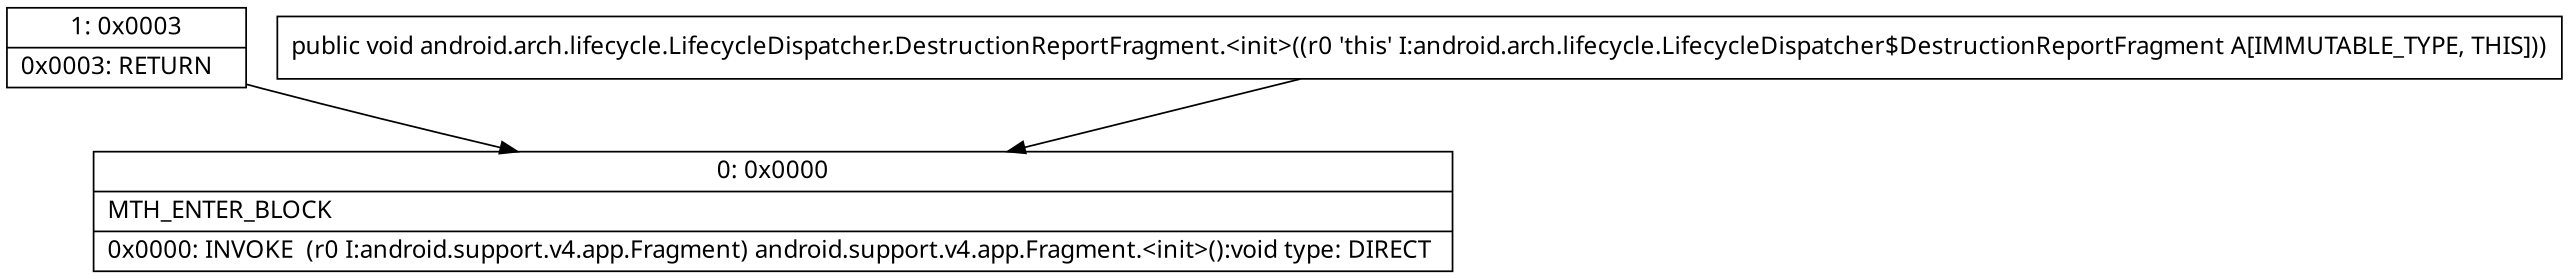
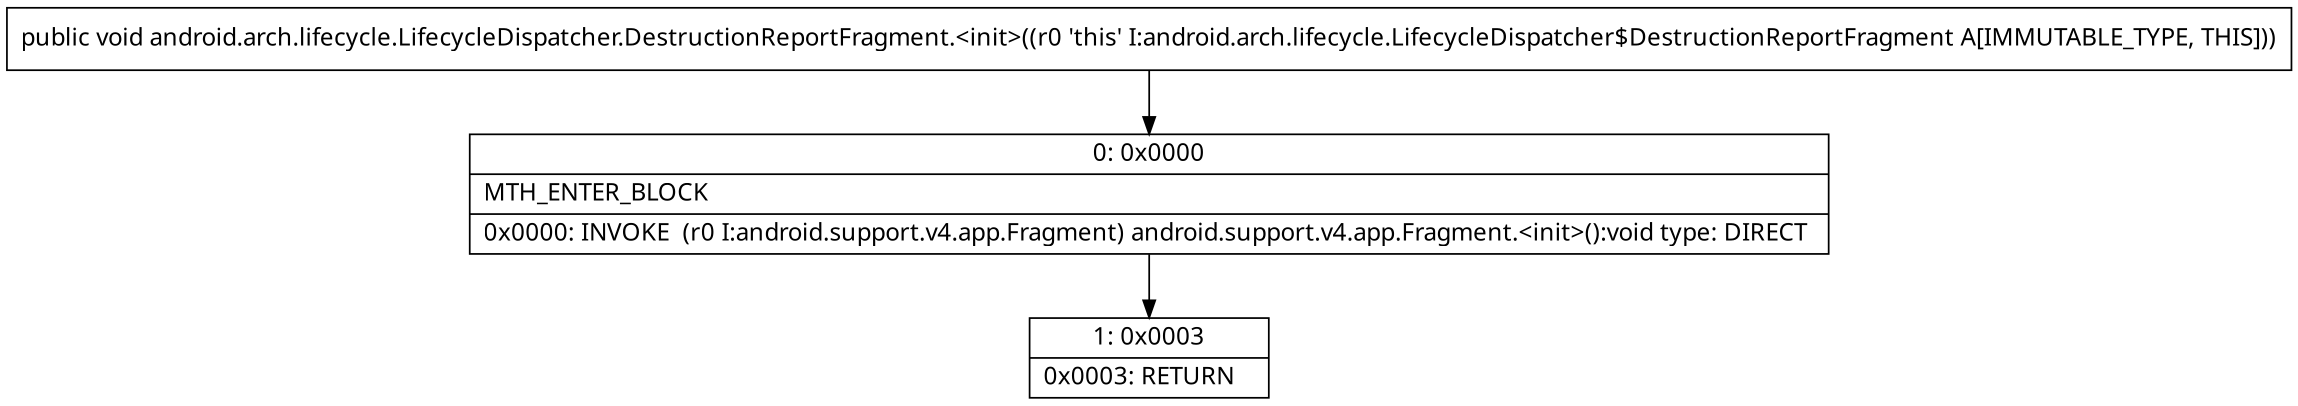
(373, 117) -> (1149, 277)
